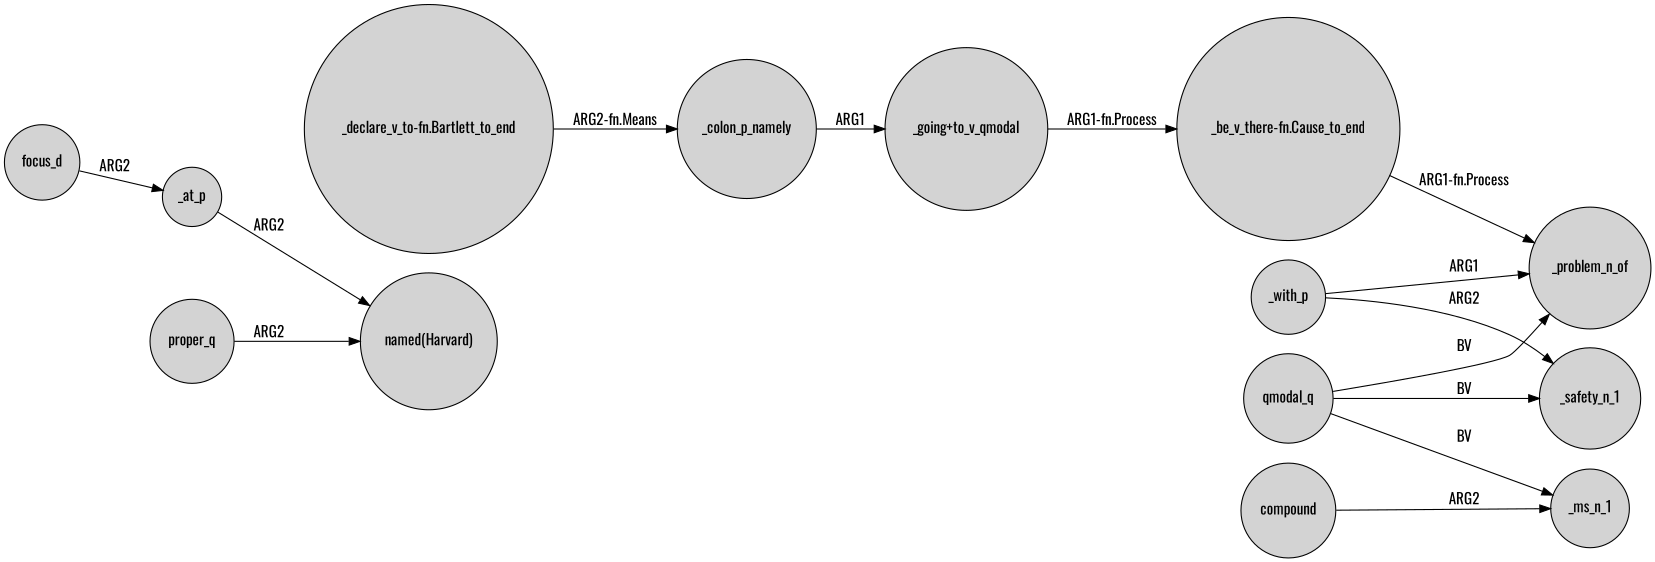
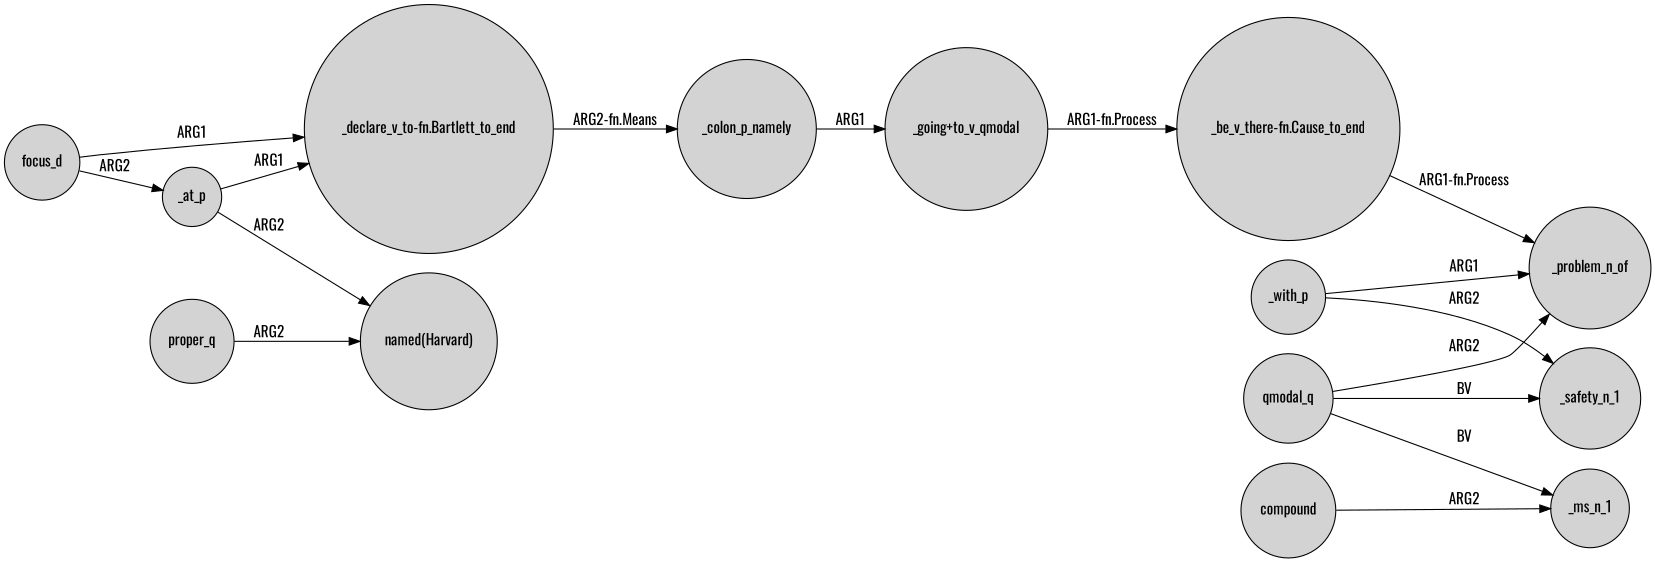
none -> (186, 147)
none -> (259, 178)
(1464, 347) -> (1464, 347)
